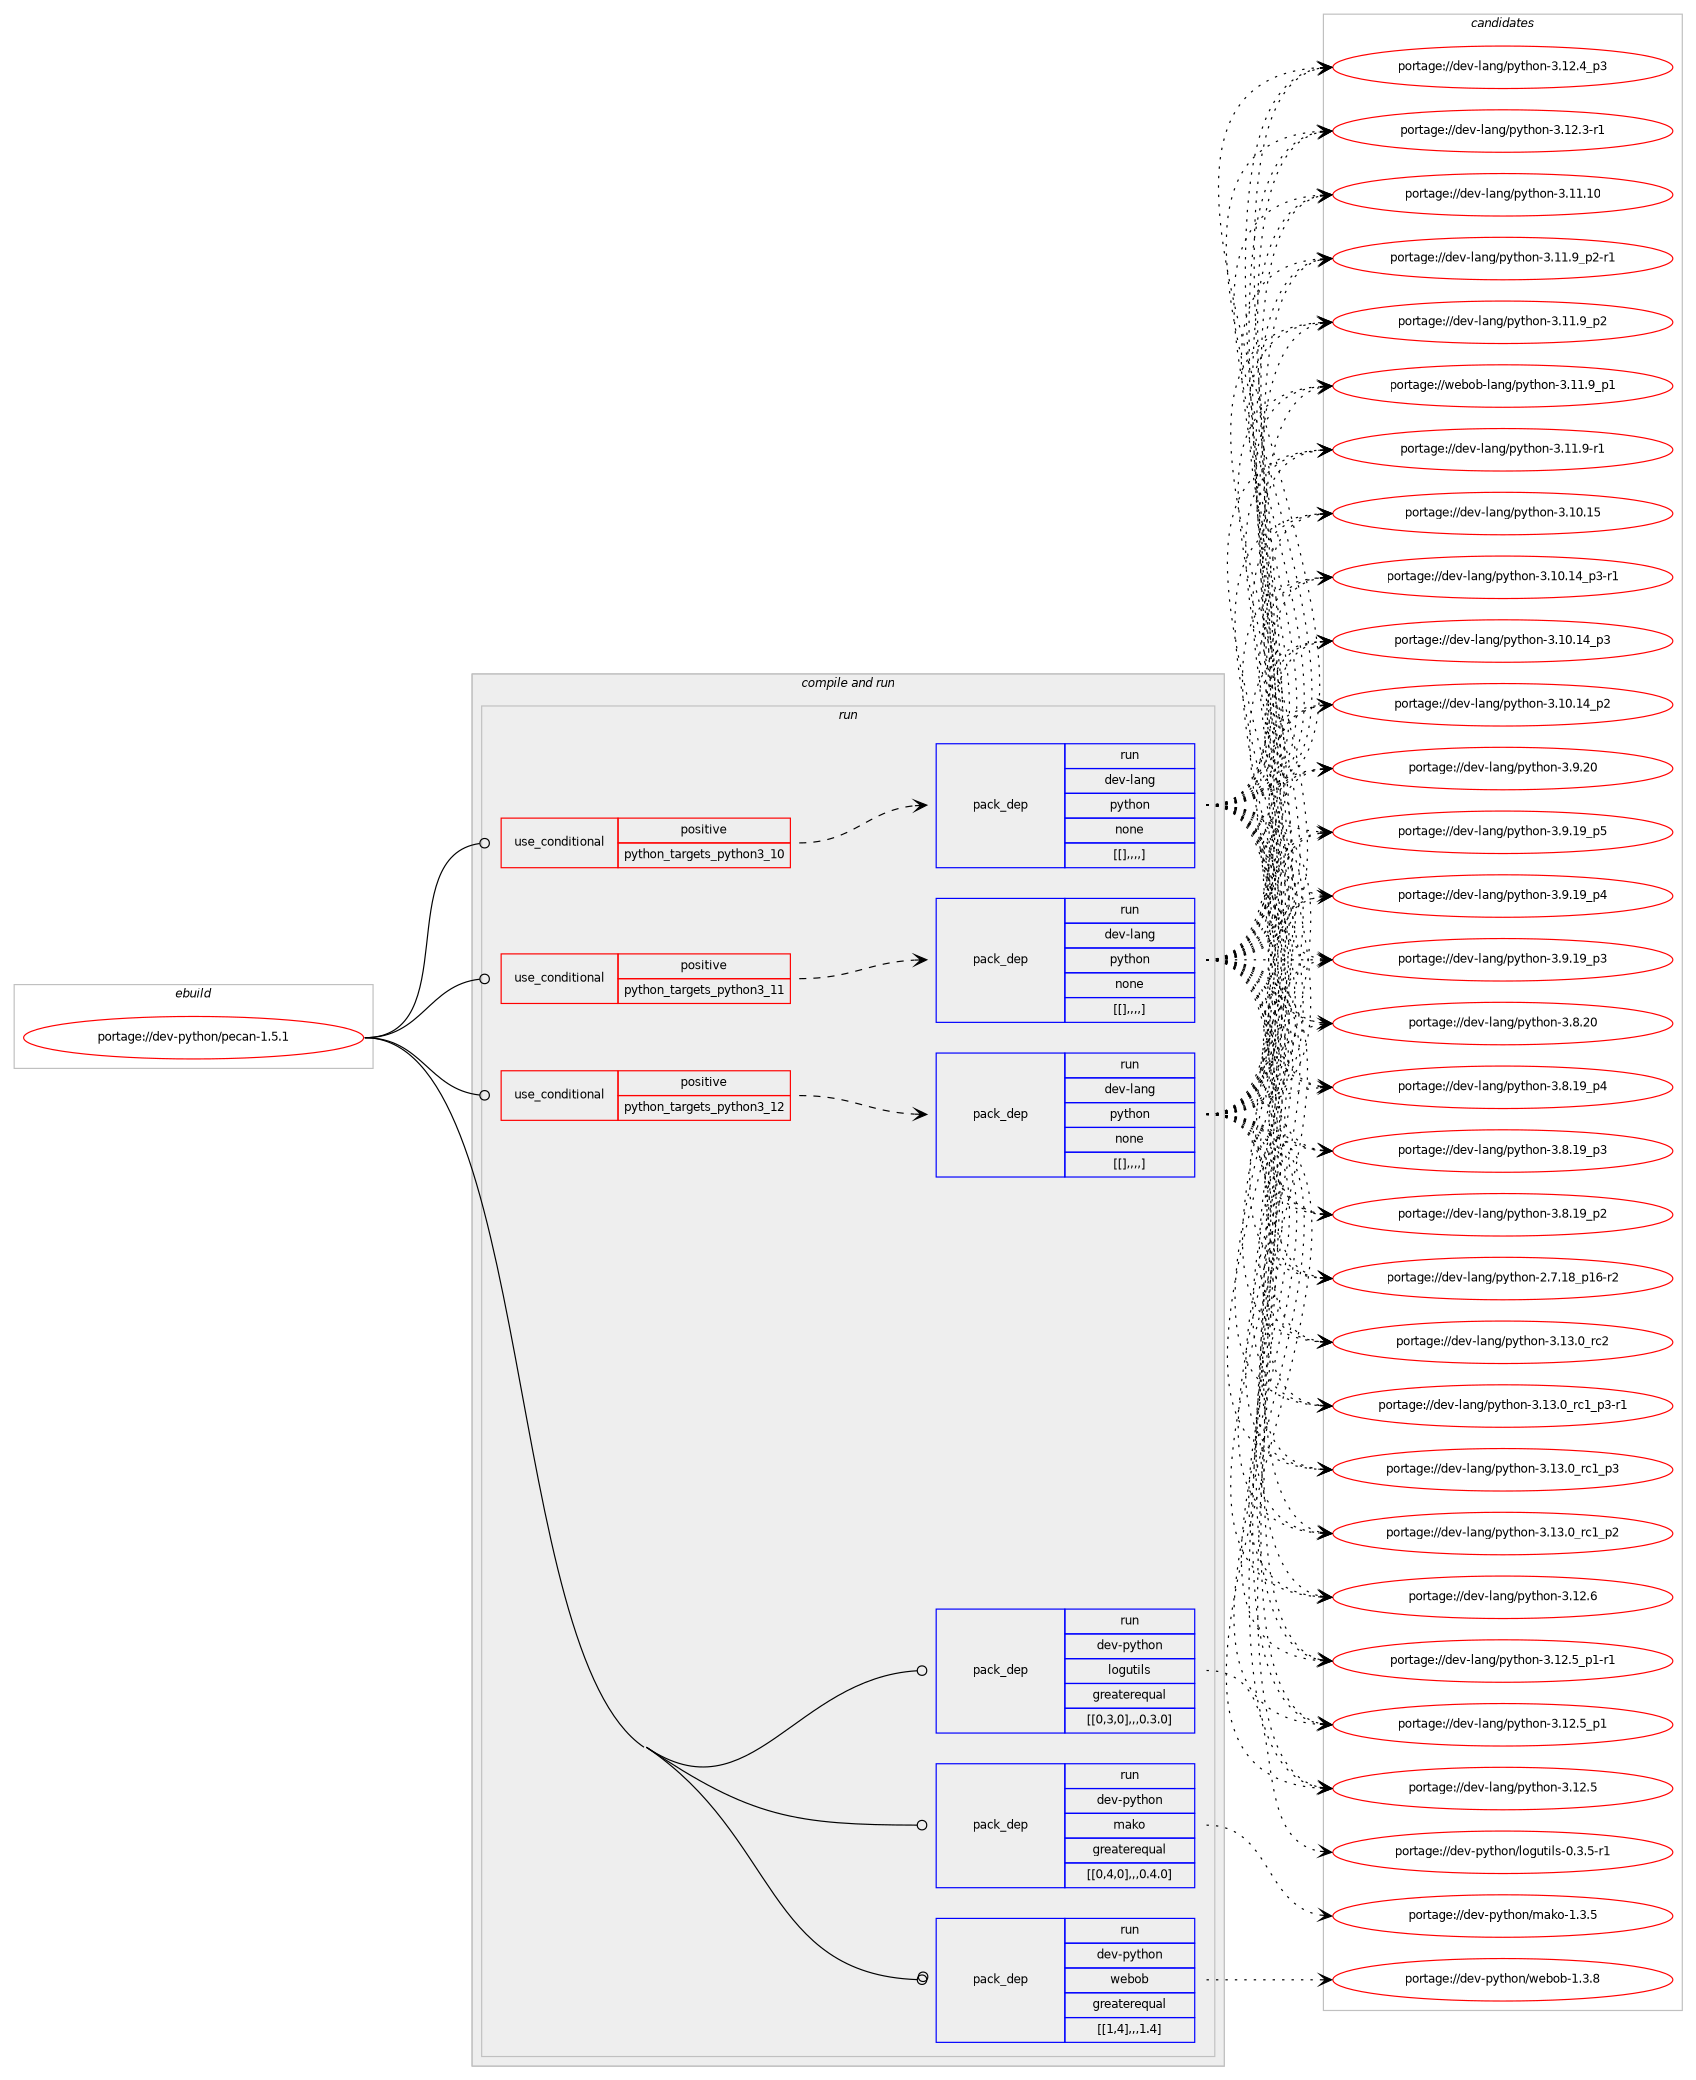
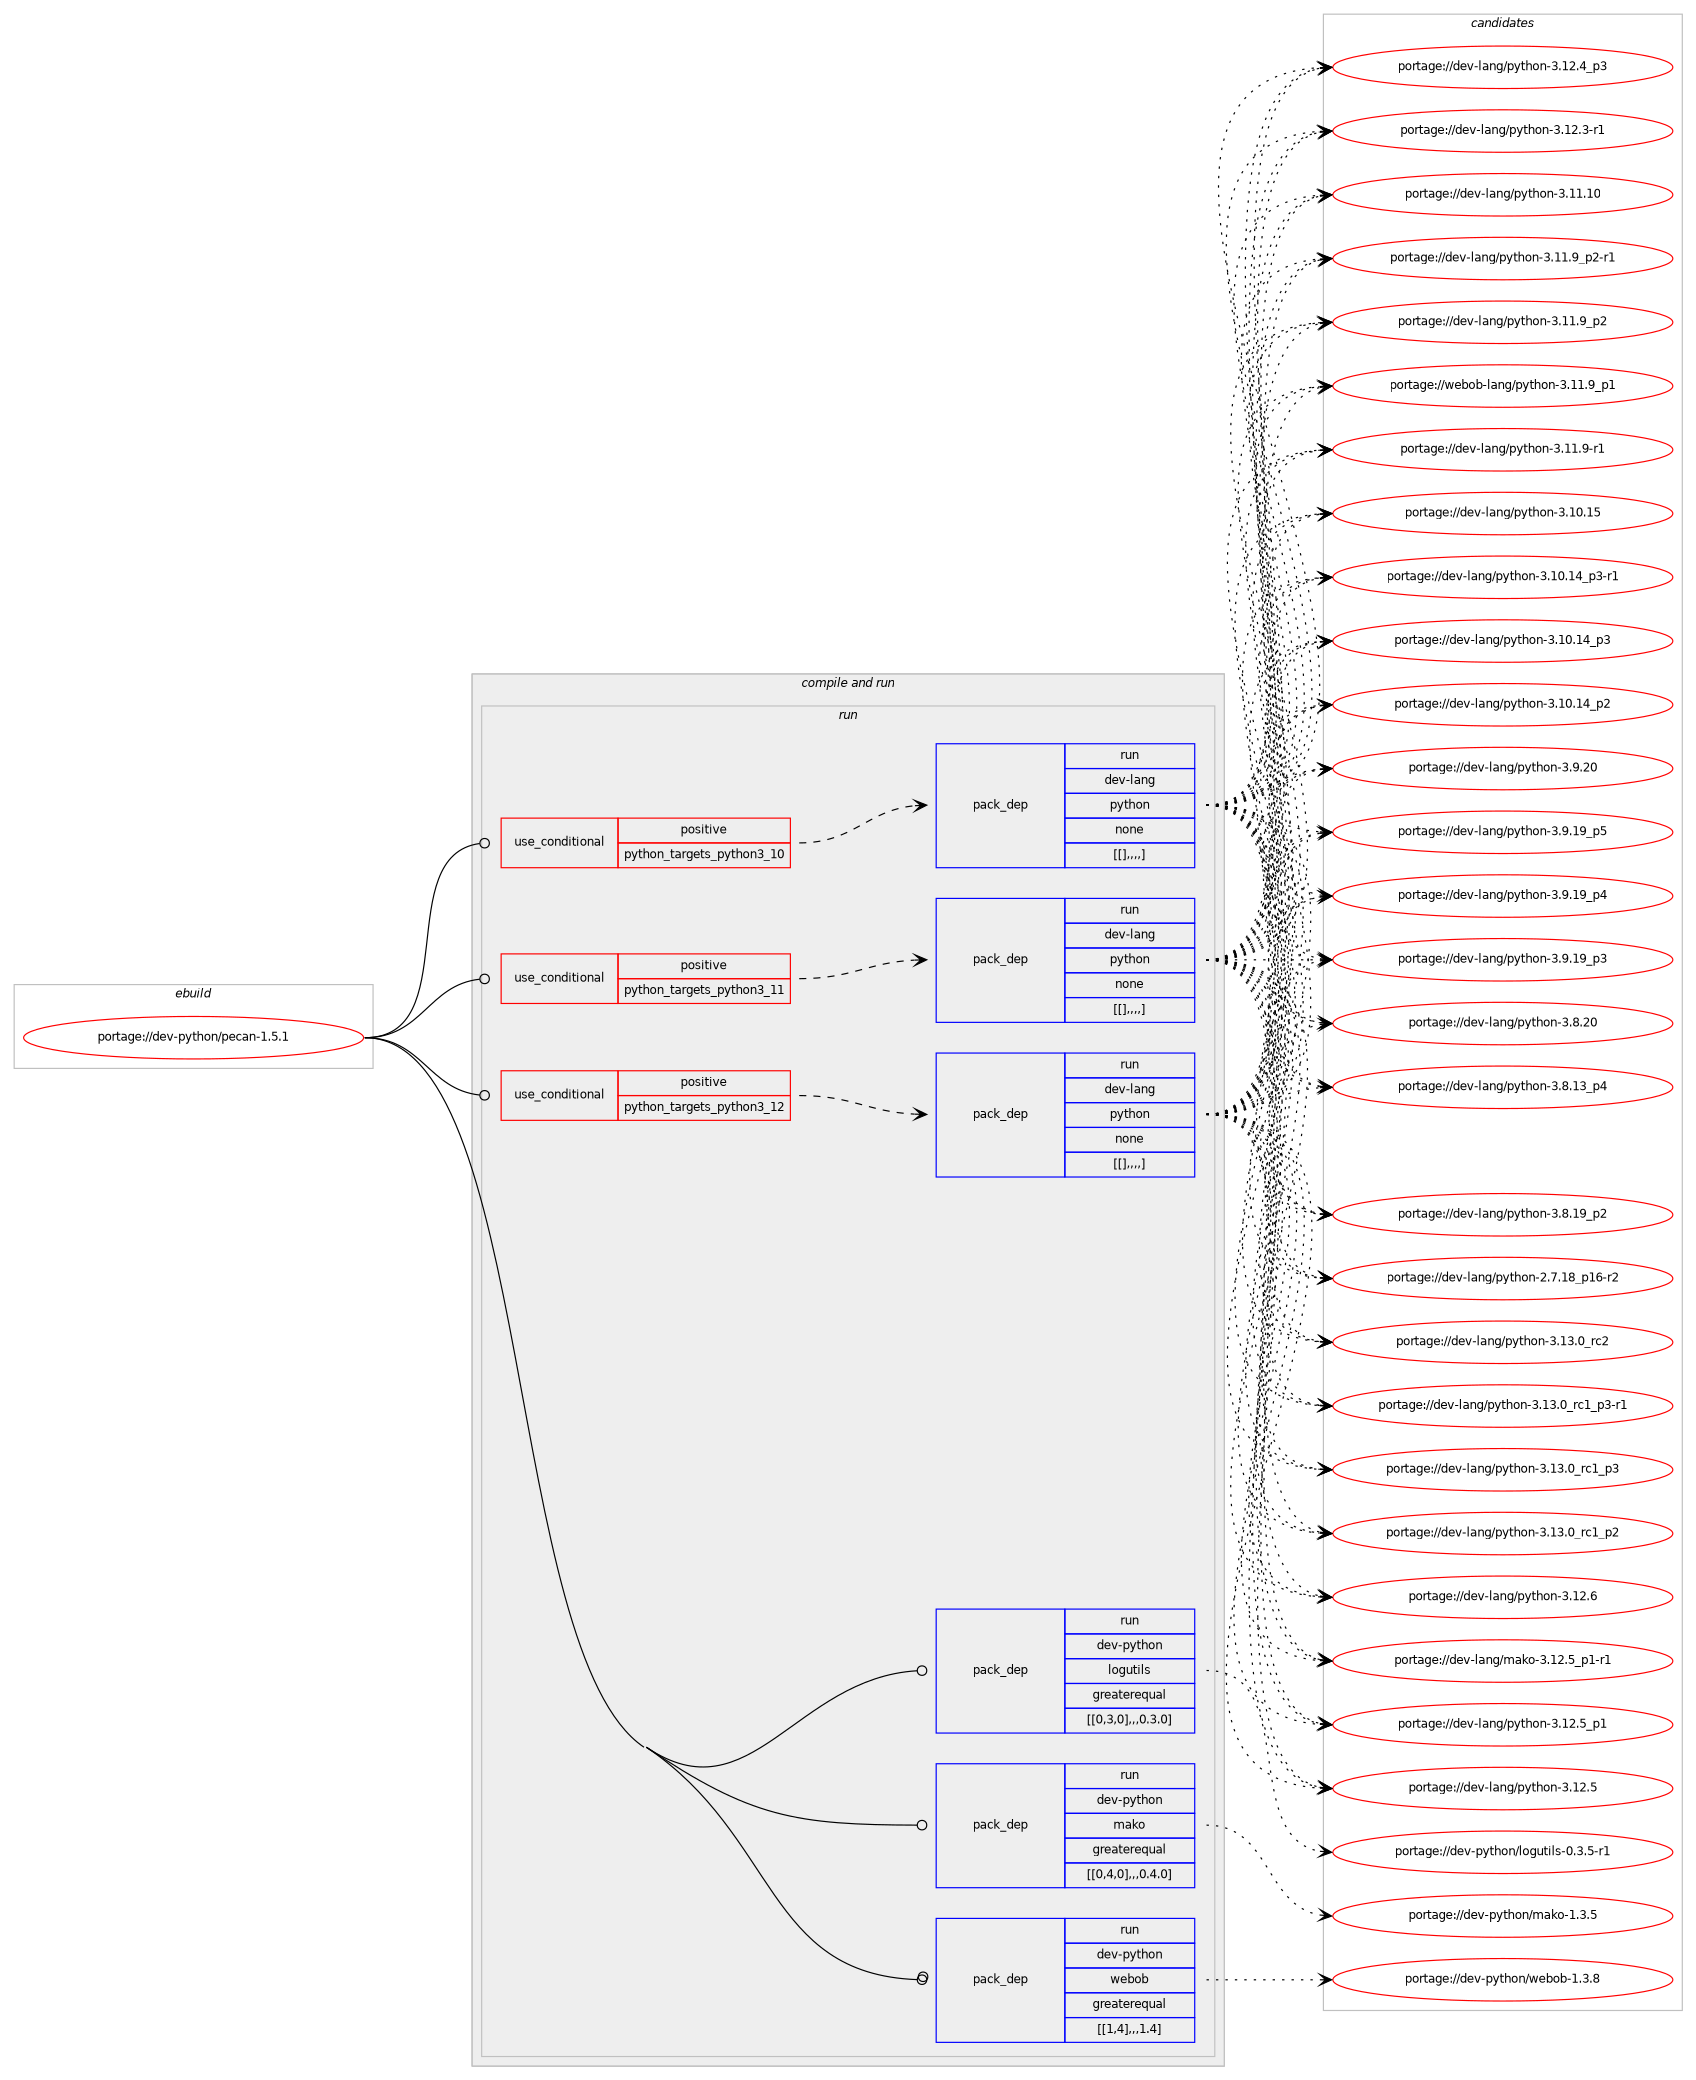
(1503, 1087) -> (1503, 1087)
(1503, 1151) -> none
(1503, 1661) -> (1503, 1661)
